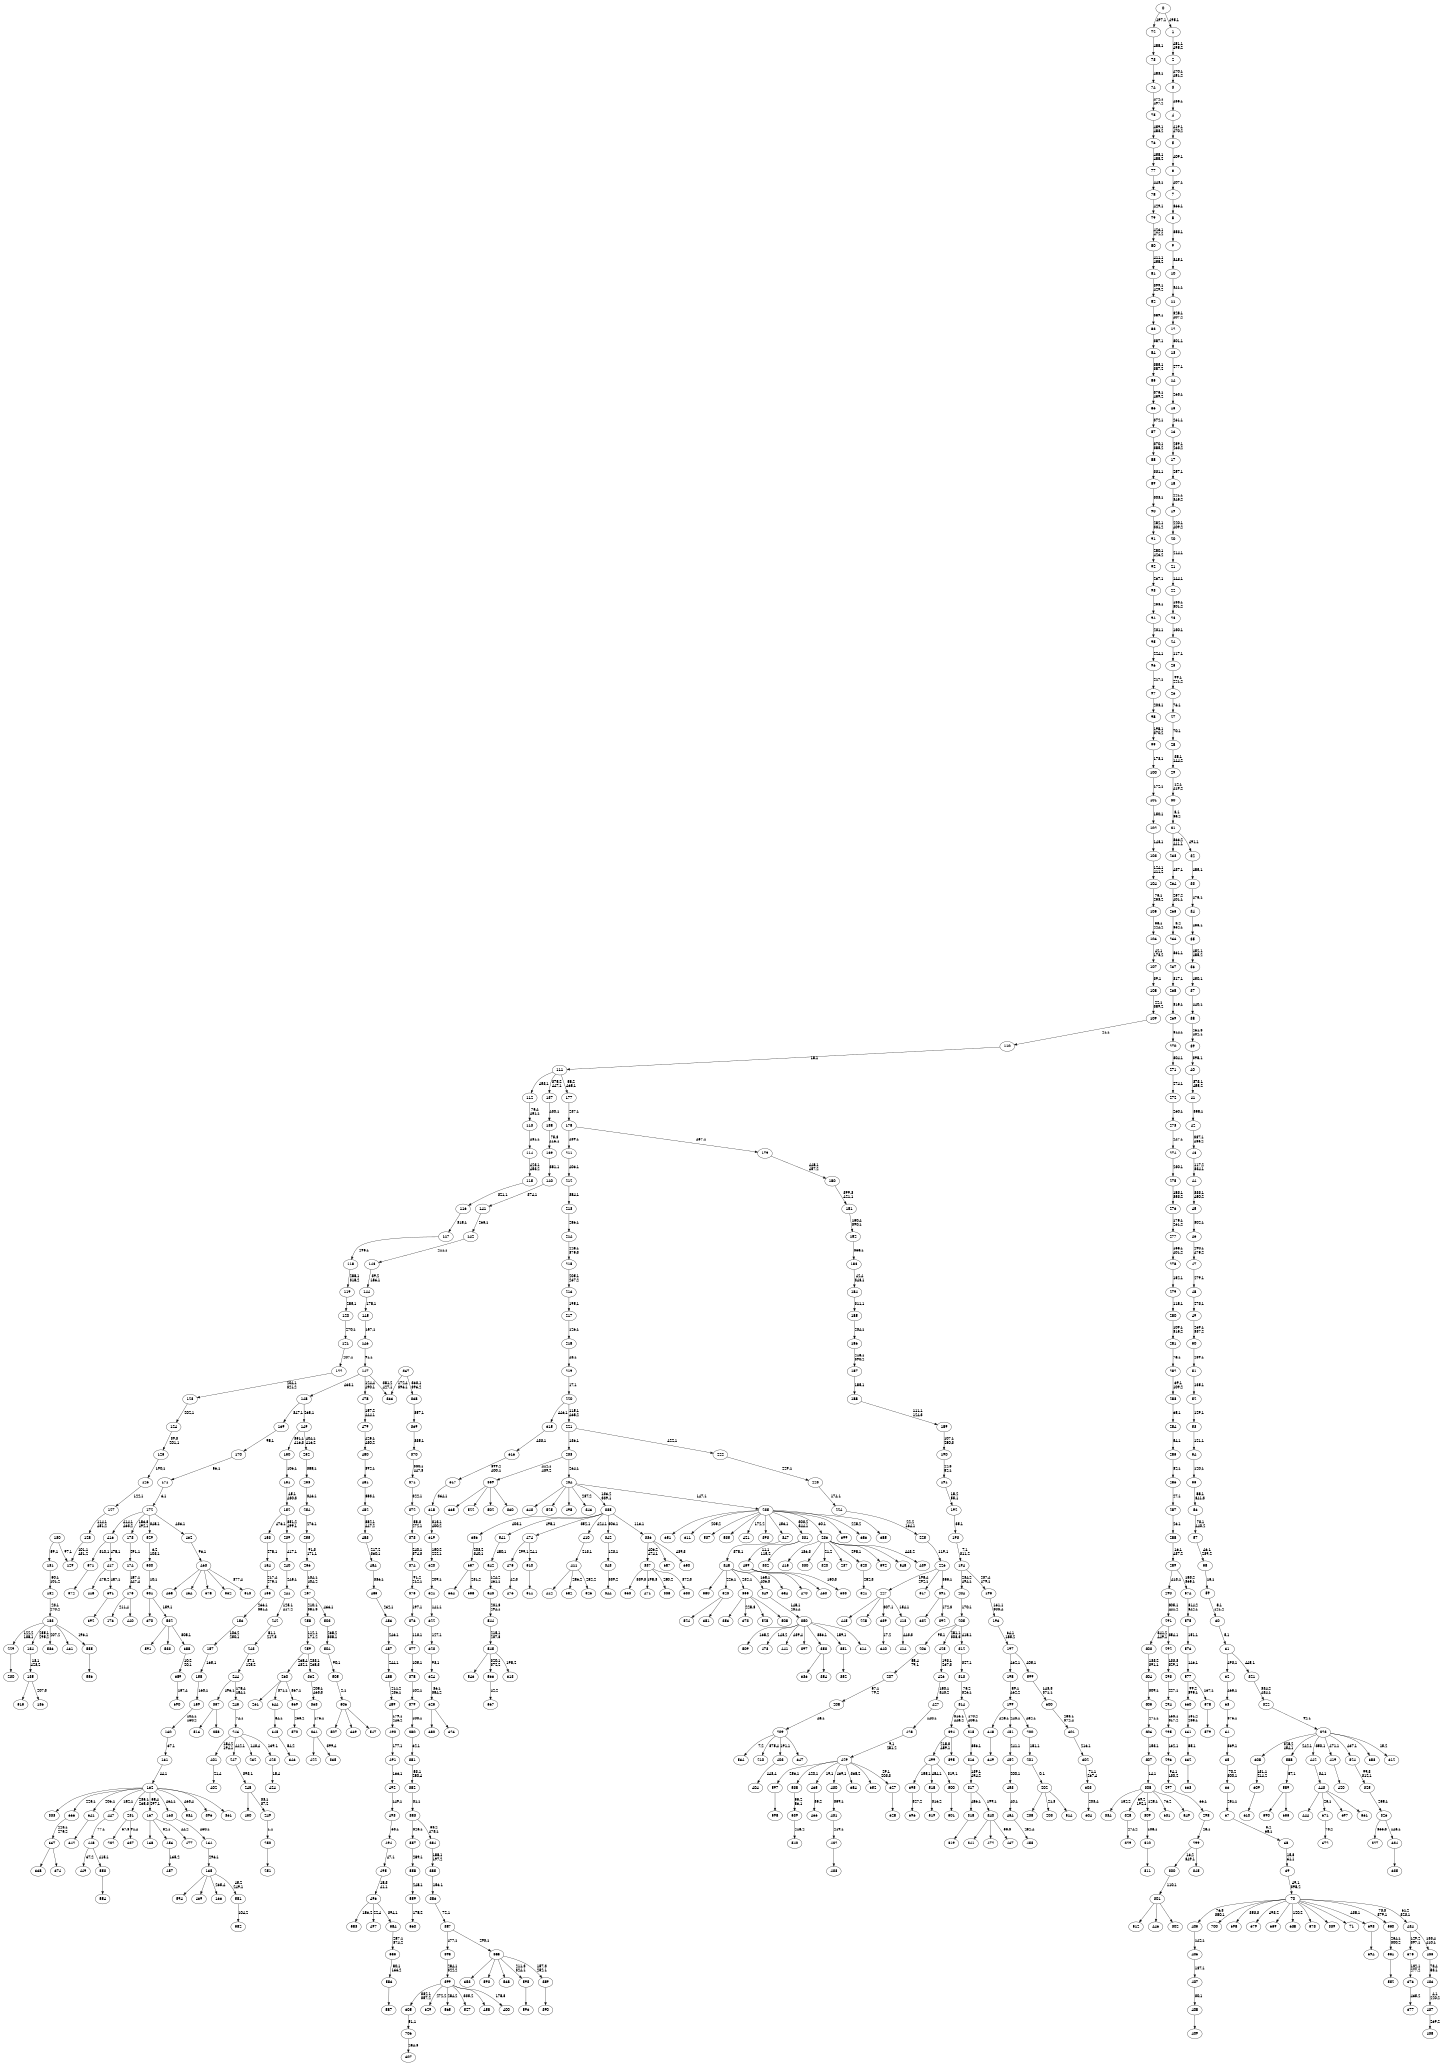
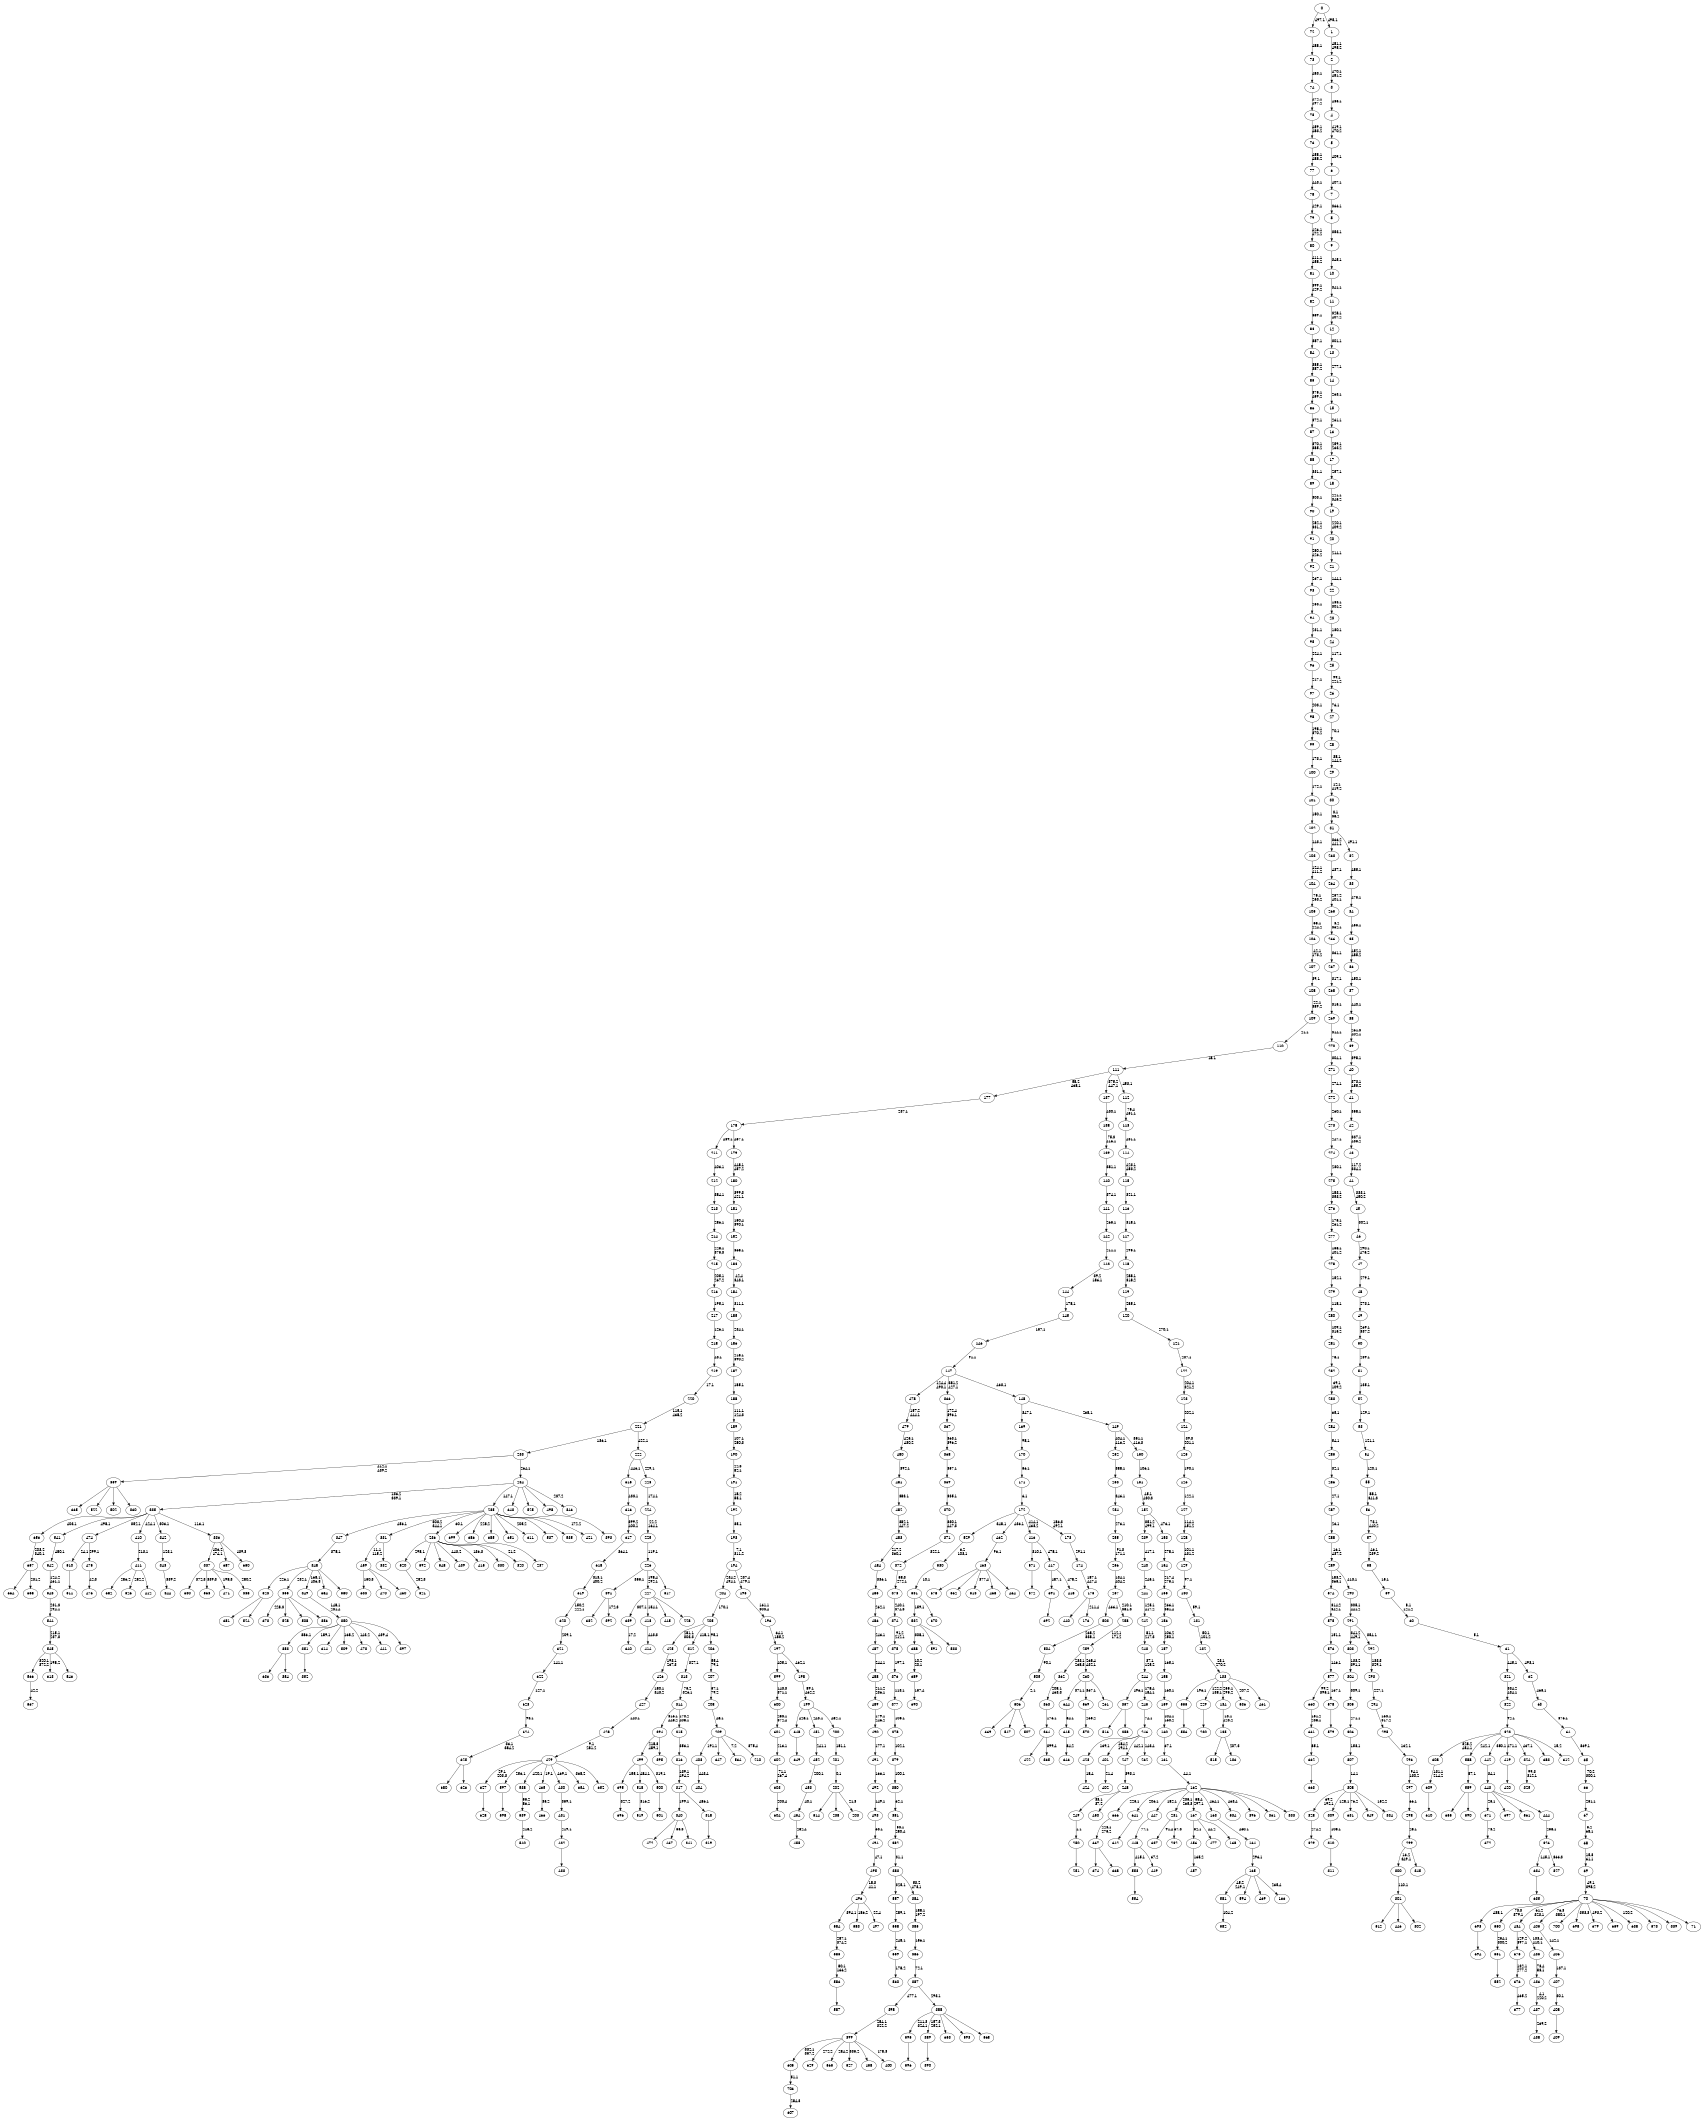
(396, 1383) -> (947, 1412)
(557, 1410) -> (630, 1466)
(62, 1551) -> (1184, 1578)
(1375, 1801) -> (1546, 1828)
